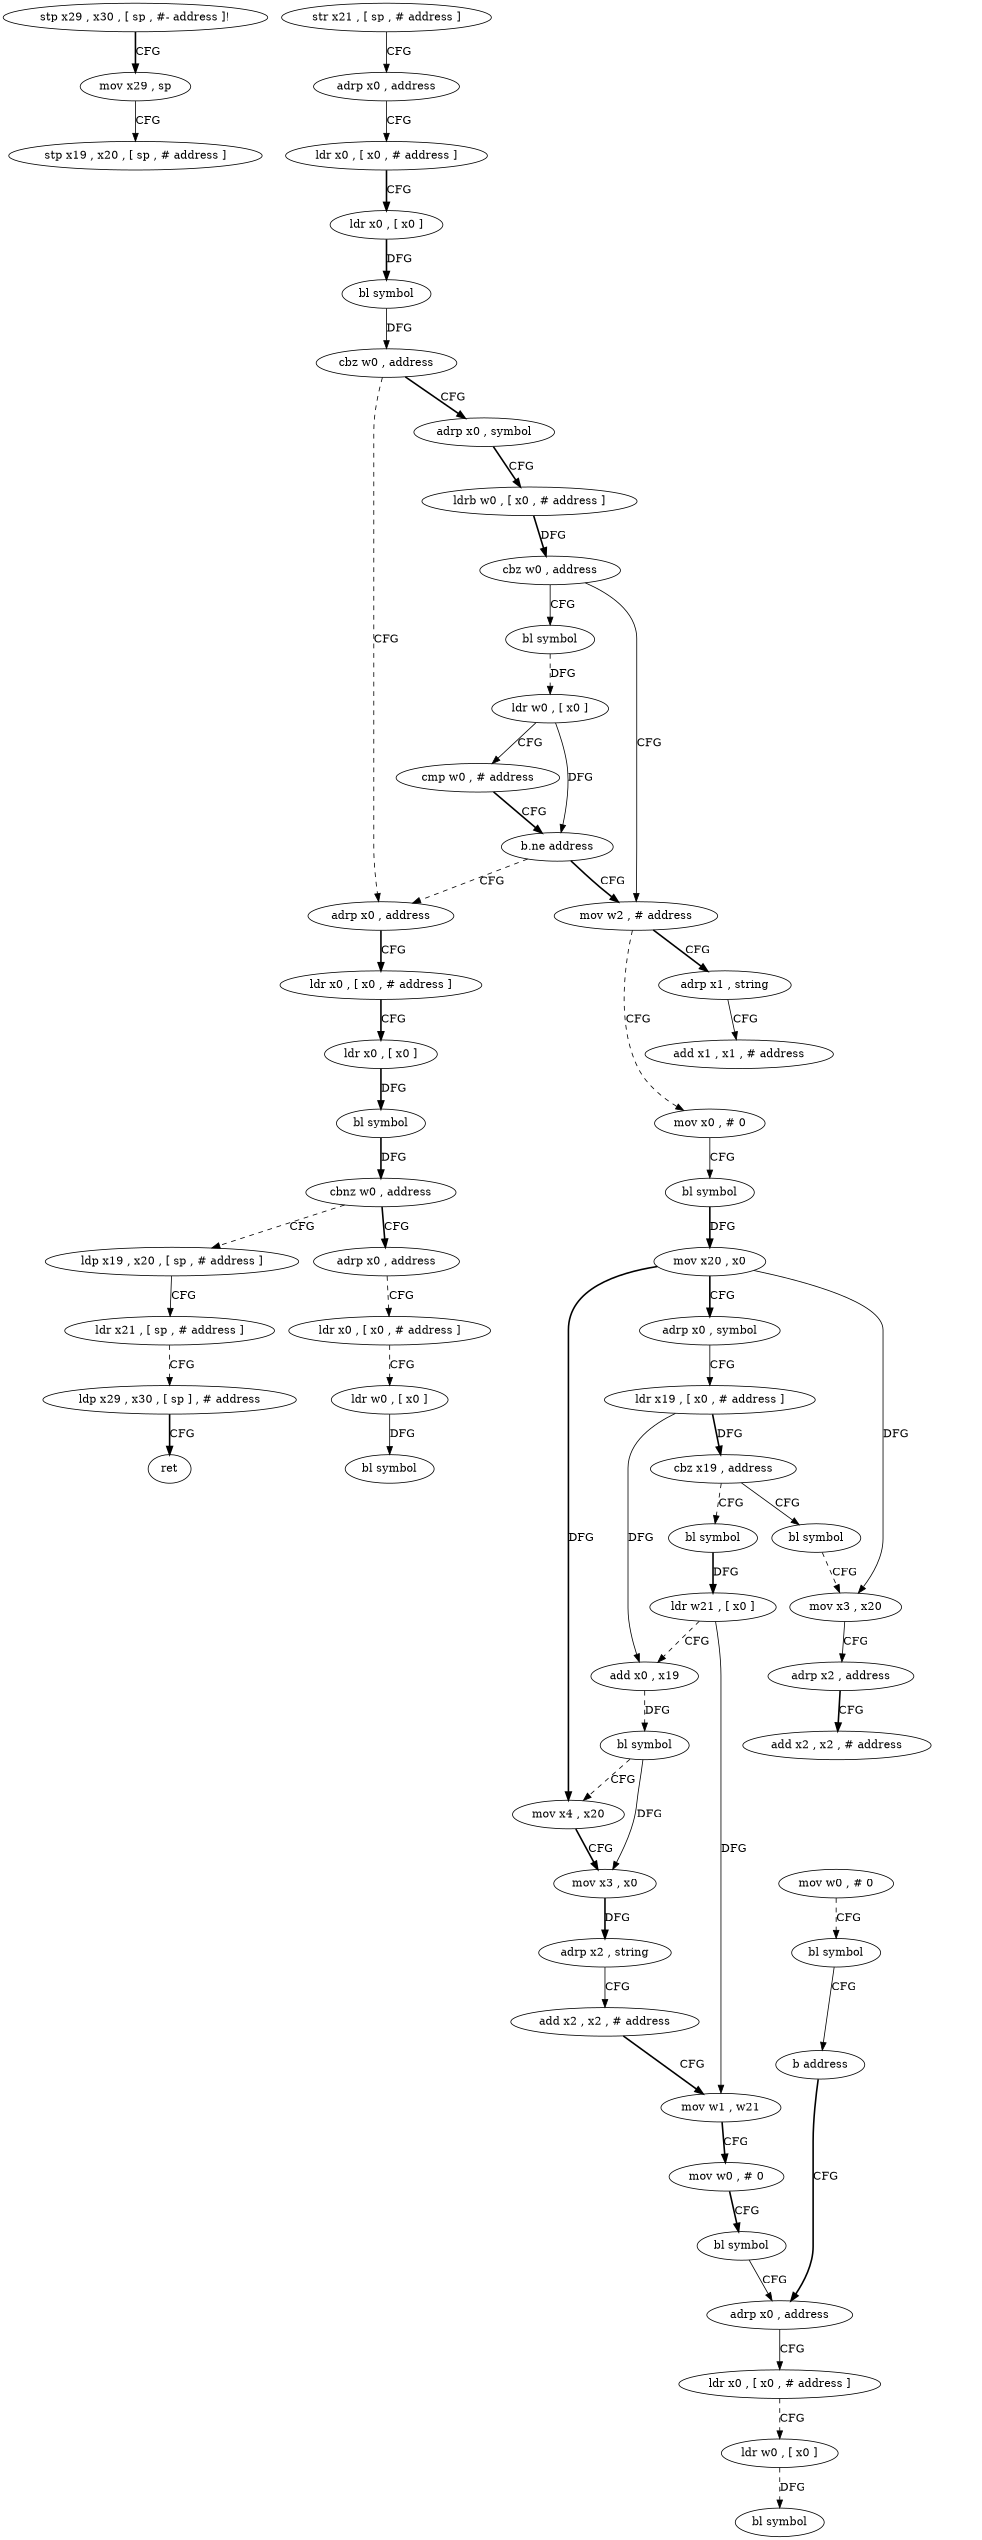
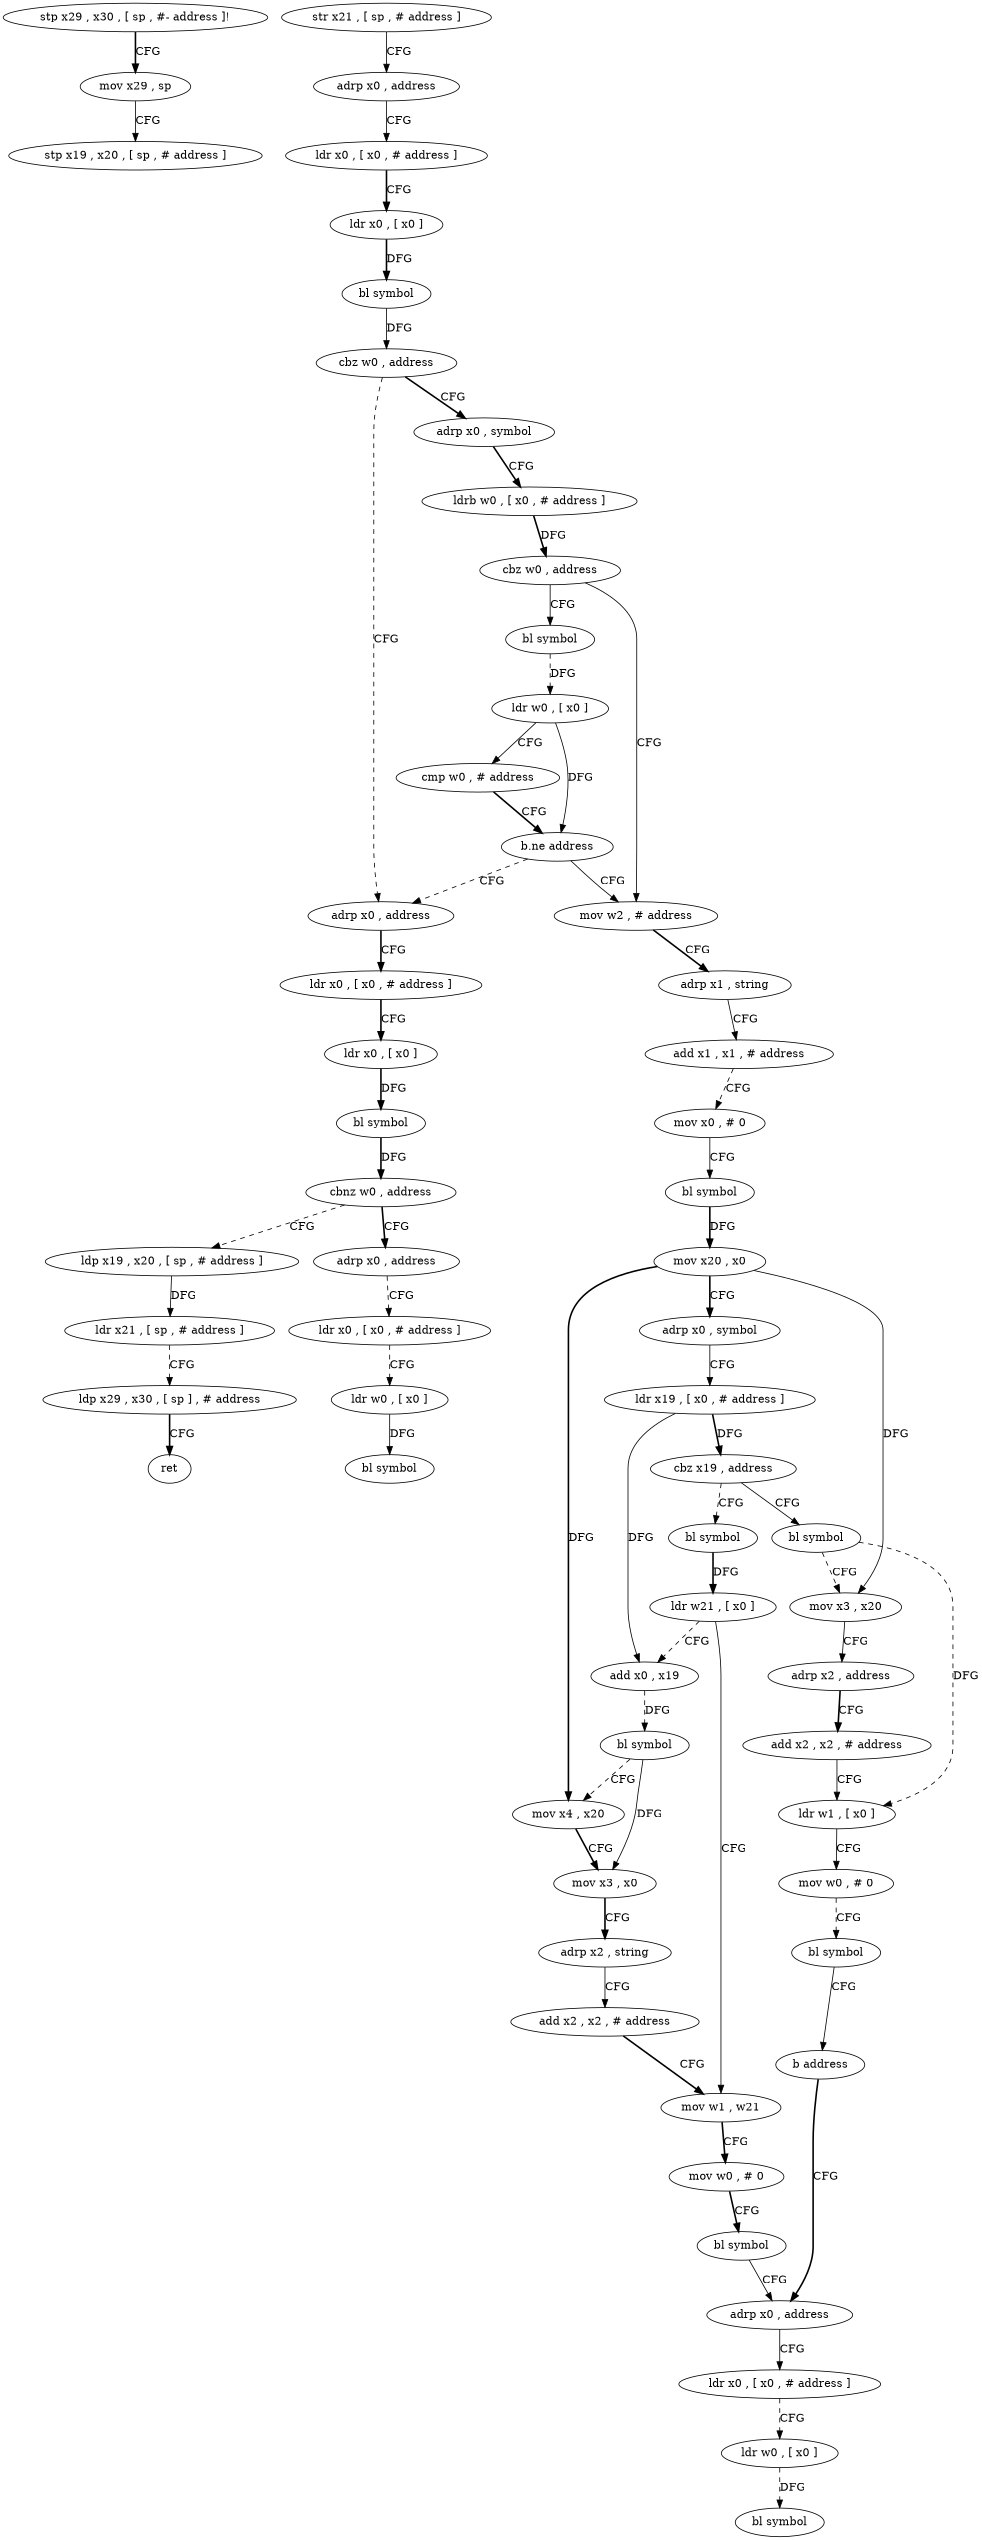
(591, 879) -> (591, 879)
(626, 1027) -> (726, 1085)
(184, 1296) -> (184, 1296)
none -> (837, 1815)
(734, 1849) -> (734, 1849)
(618, 1918) -> (618, 1918)
